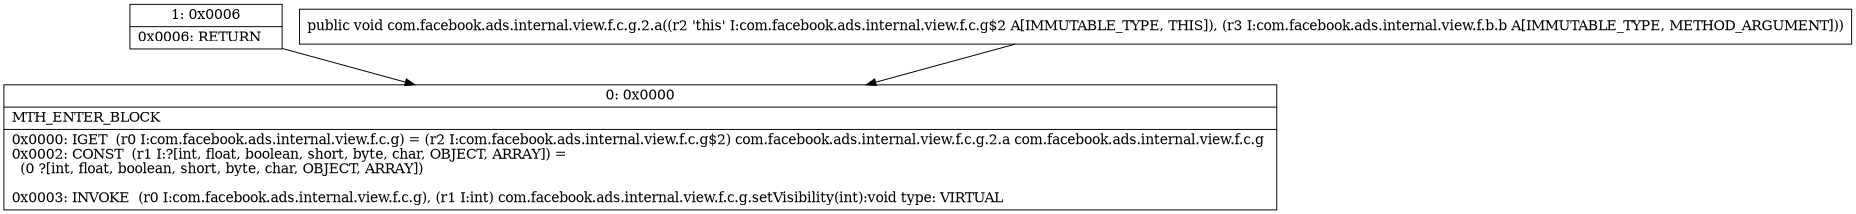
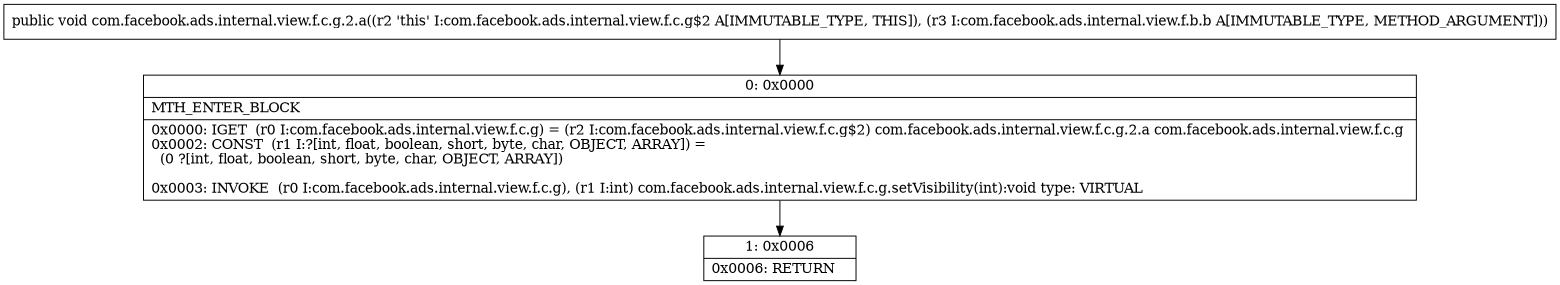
(344, 65) -> (780, 213)
